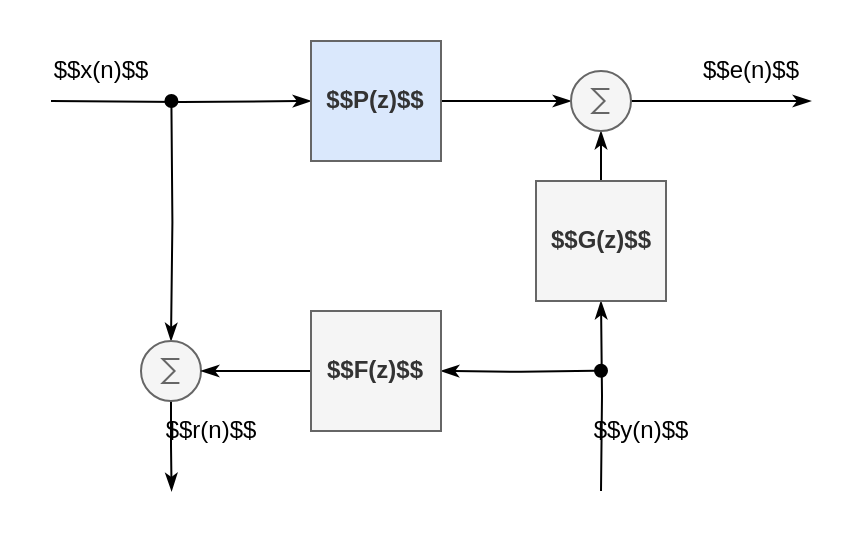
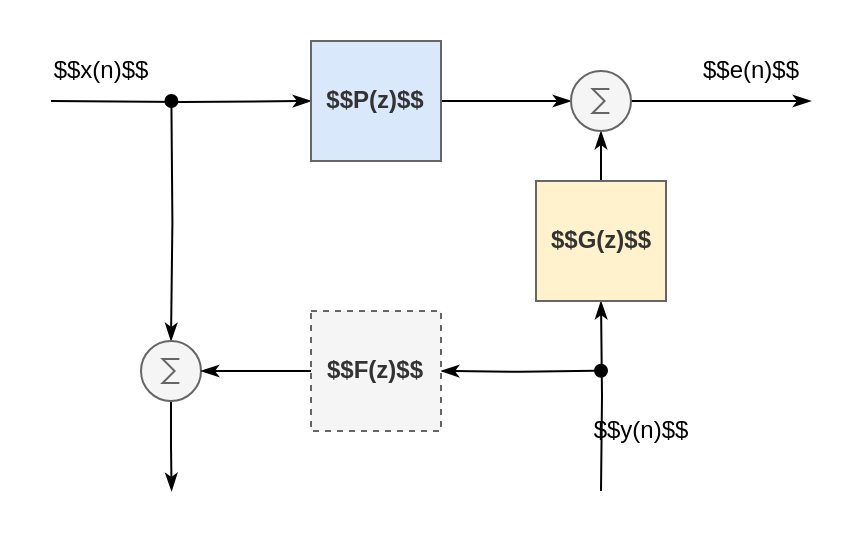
(601, 241) -> (601, 241)
(376, 371) -> (376, 371)
(211, 431) -> none
